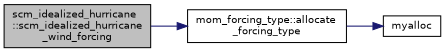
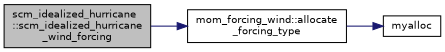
(267, 26) -> (267, 26)
